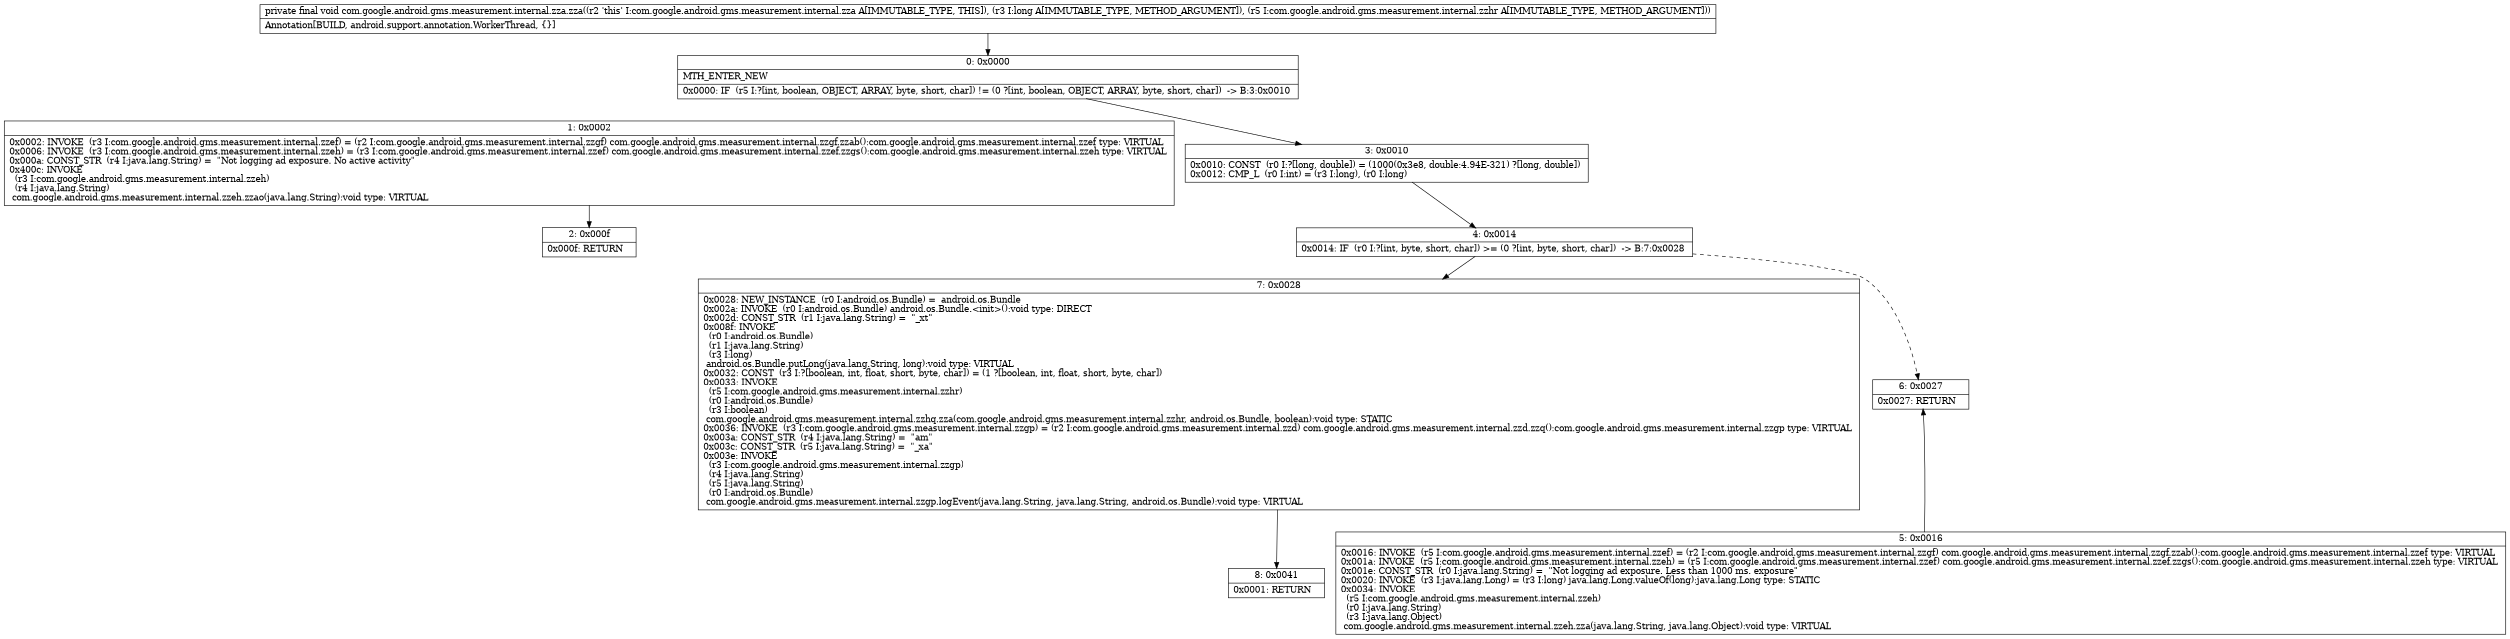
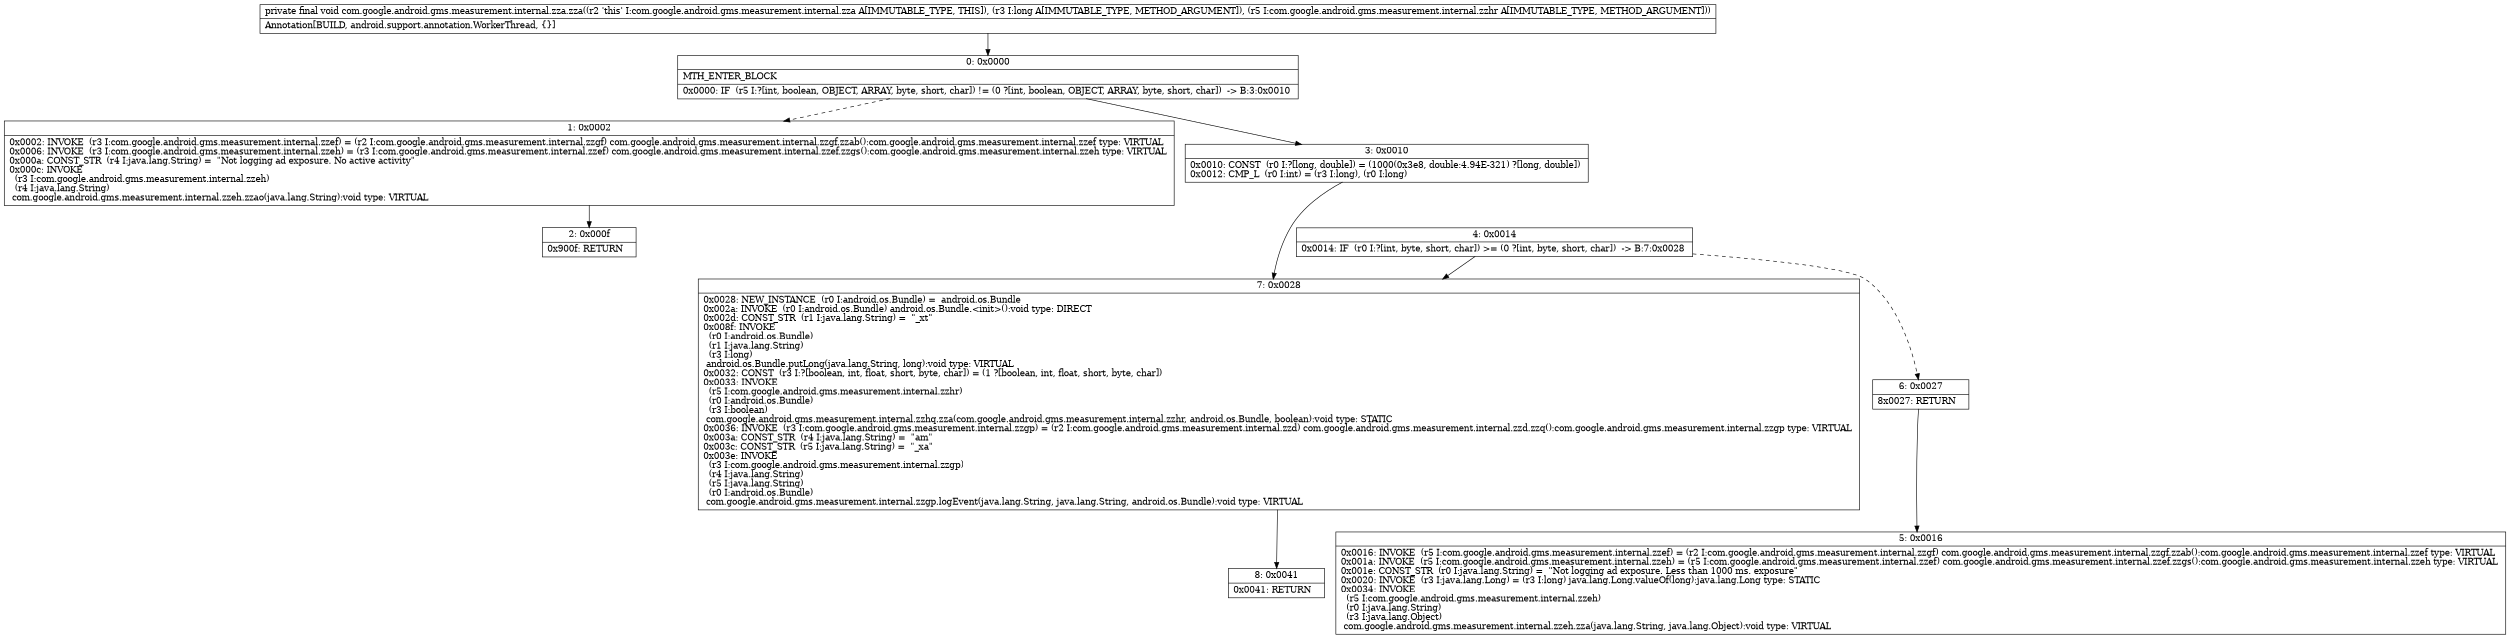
(725, 77) -> (730, 77)
none -> (840, 109)
(49, 170) -> (49, 170)
(1441, 203) -> (1297, 219)
(589, 249) -> (589, 249)
(1921, 401) -> (1921, 401)
(1925, 474) -> (1917, 467)
(1276, 590) -> (1276, 590)
